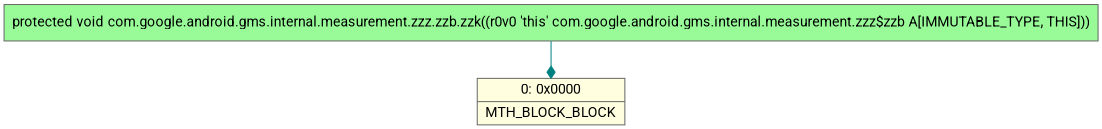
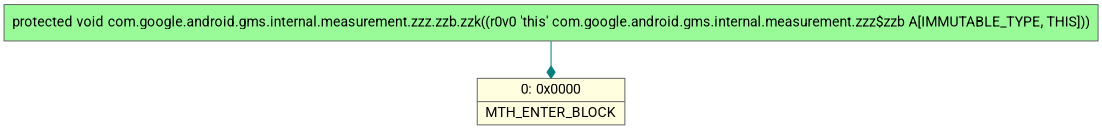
(551, 113) -> (551, 113)
